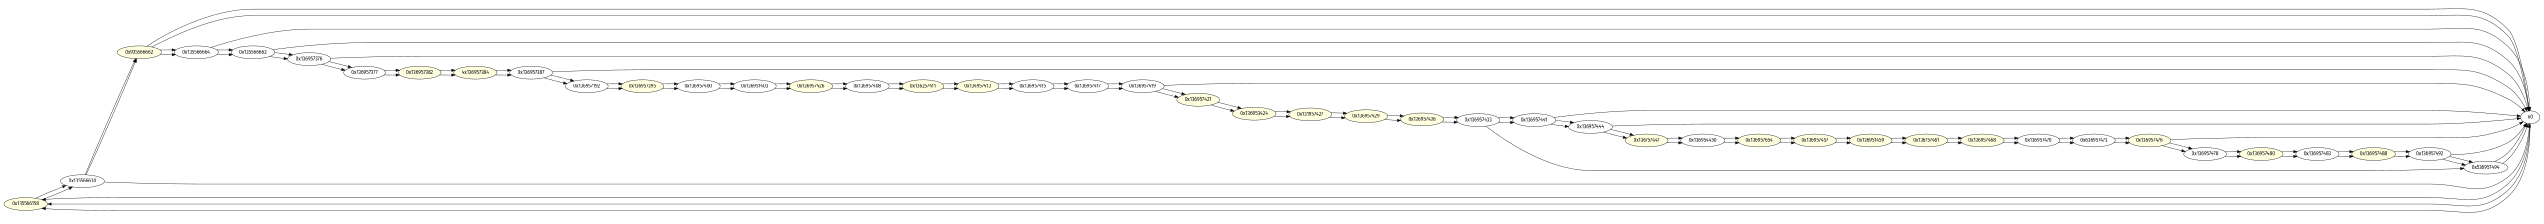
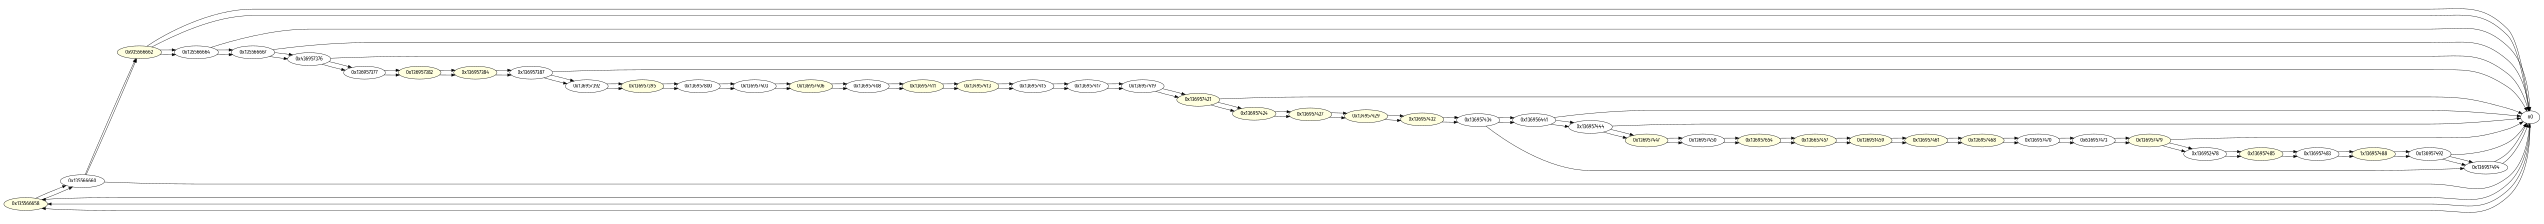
(253, 52) -> (253, 52)
(309, 59) -> (309, 59)
(475, 73) -> (475, 73)
(1846, 83) -> (1870, 97)
(587, 86) -> (587, 86)
(698, 86) -> (698, 86)
(755, 86) -> (755, 86)
(811, 86) -> (811, 86)
(923, 86) -> (923, 86)
(1254, 114) -> (1254, 114)
(1310, 114) -> (1310, 114)
(1366, 116) -> (1366, 116)
(1422, 119) -> (1422, 119)
(1478, 120) -> (1478, 120)
(1534, 120) -> (1534, 120)
(1647, 140) -> (1647, 140)
(1703, 140) -> (1703, 140)
(1815, 140) -> (1815, 140)
(1926, 140) -> (1926, 140)
(2149, 140) -> (2149, 140)
(2205, 154) -> (2205, 154)
(2261, 154) -> (2261, 154)
(2374, 154) -> (2374, 154)
(2486, 168) -> (2486, 168)
(82, 181) -> (82, 181)
(26, 204) -> (26, 204)
